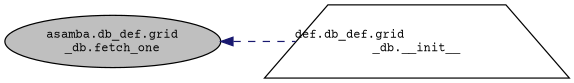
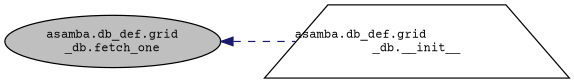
(417, 41) -> (417, 41)
